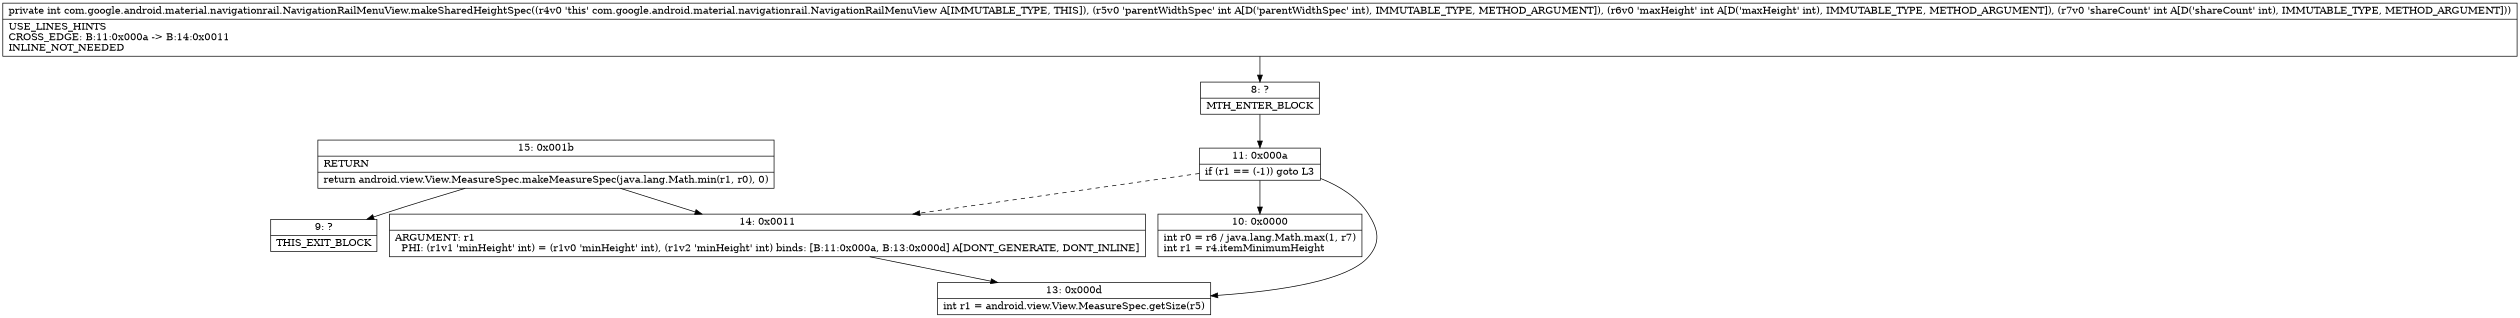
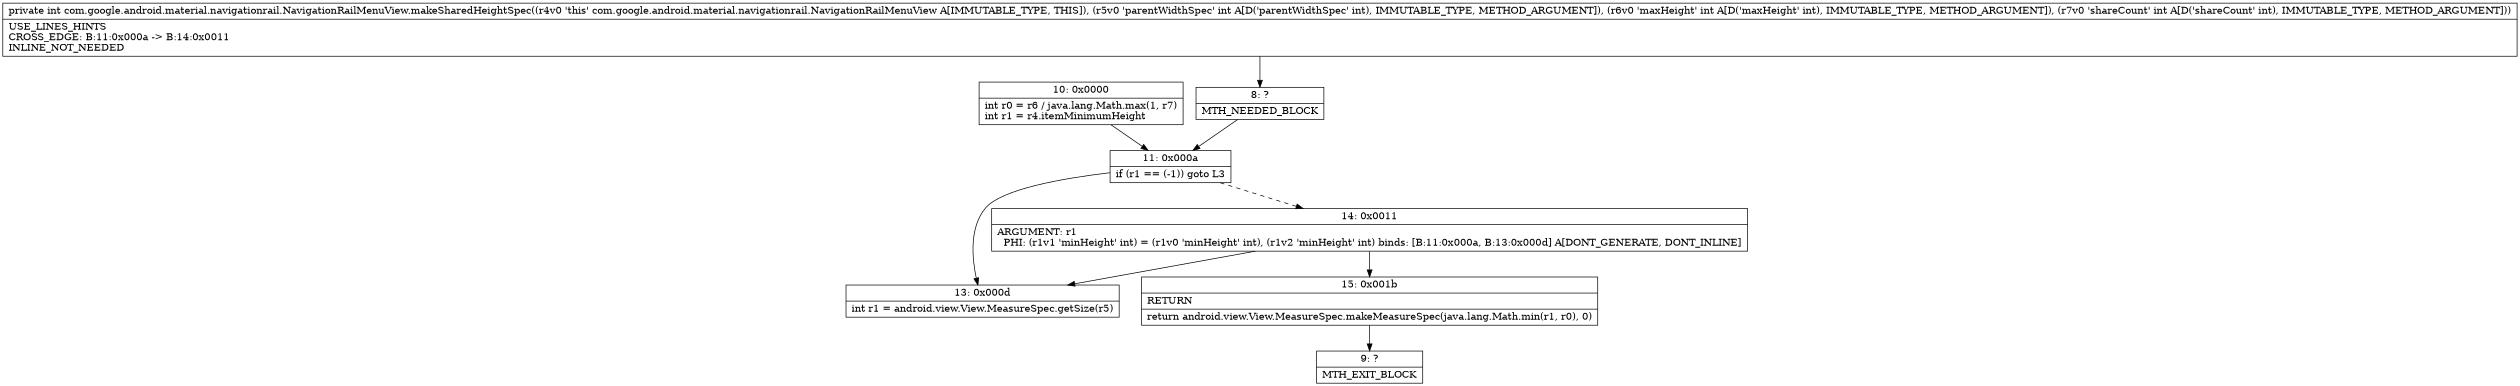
(1260, 106) -> (1260, 111)
(1260, 194) -> (1127, 136)
(658, 200) -> (1370, 261)
(324, 243) -> (1370, 375)
